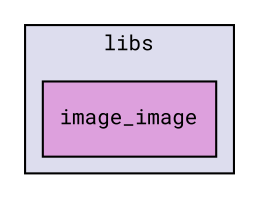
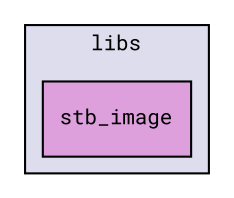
(130, 119) -> (117, 119)
